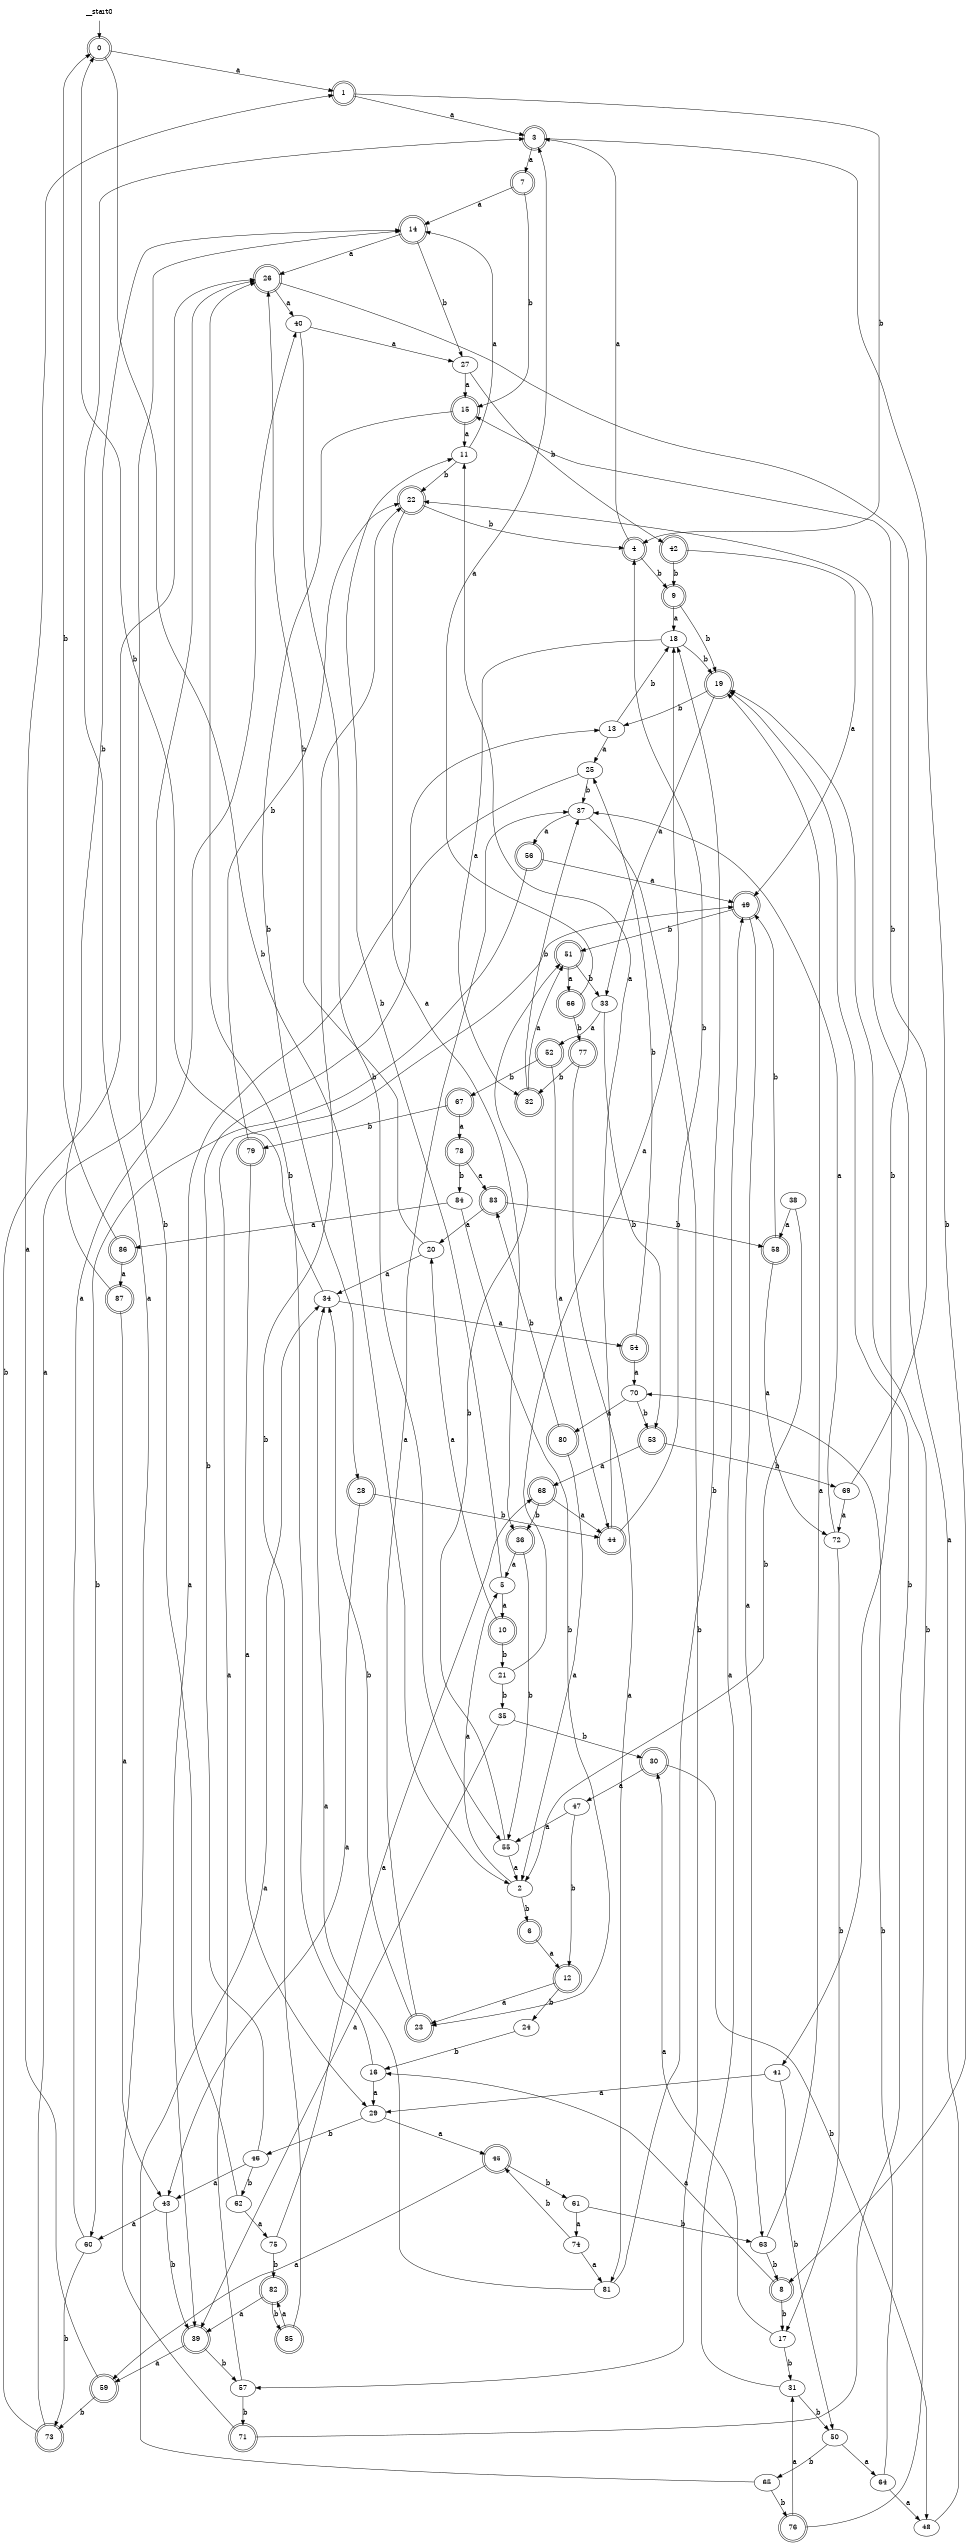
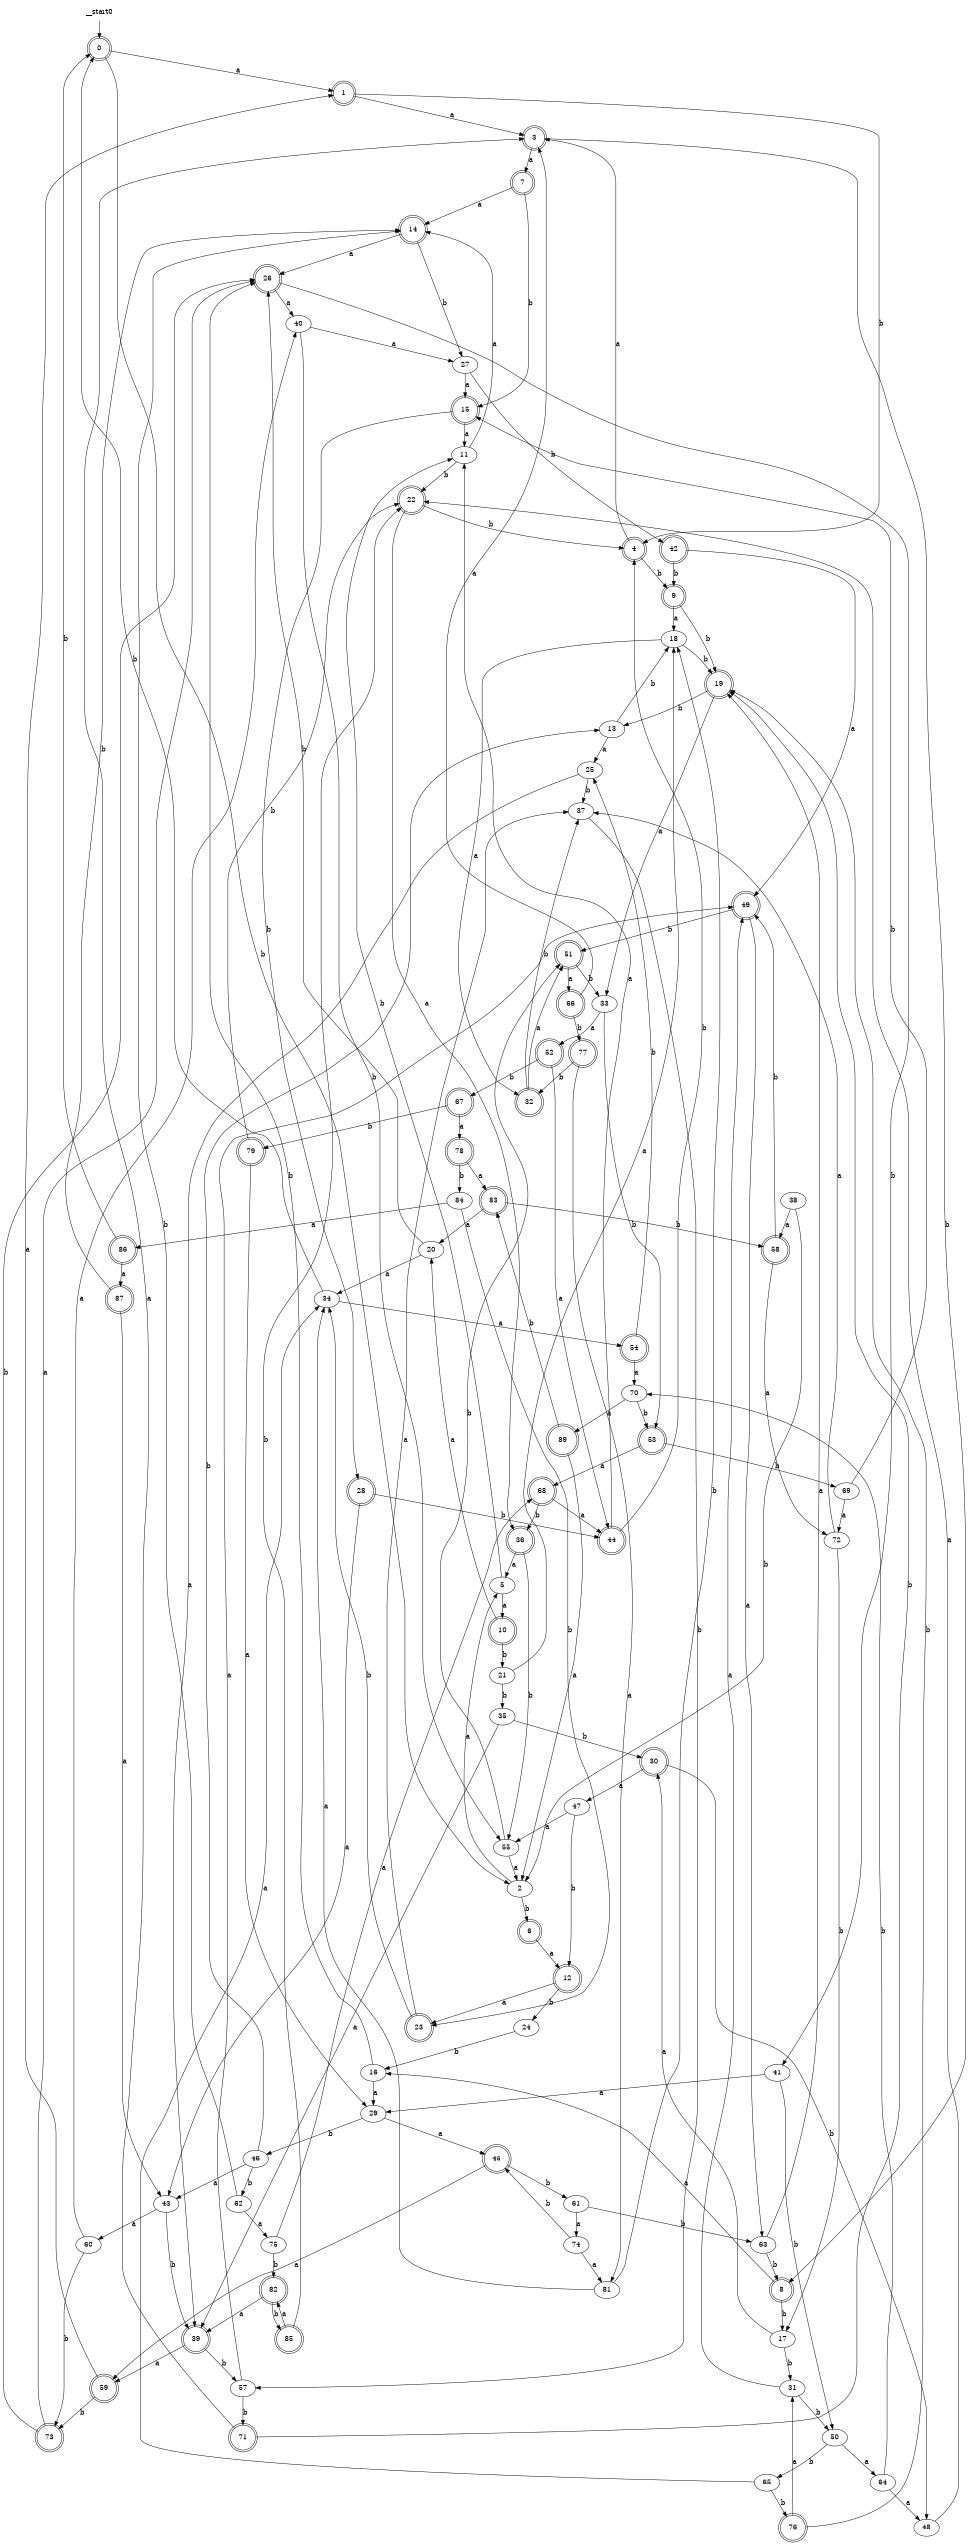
(529, 856) -> none
(563, 1440) -> (563, 1440)
